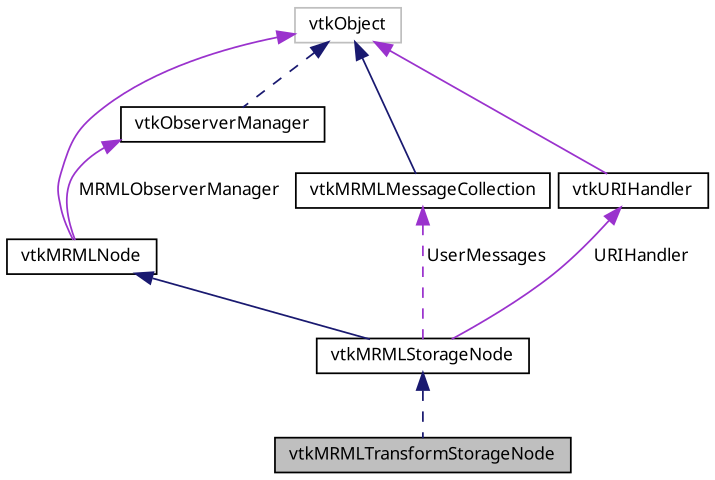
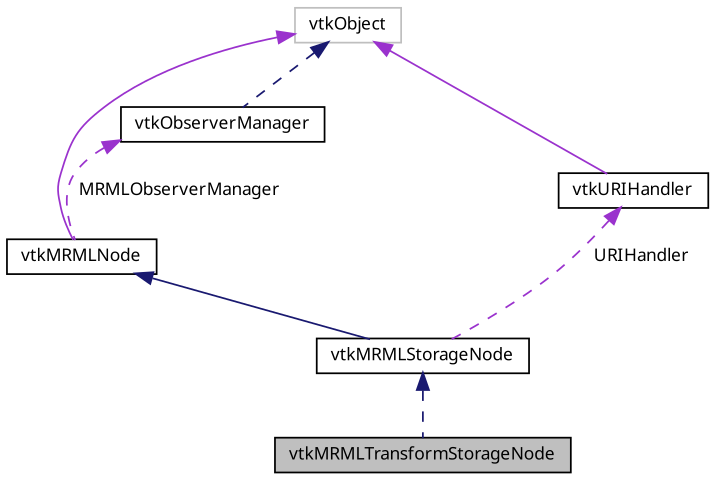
(69, 187) -> (69, 187)
(423, 191) -> none
(536, 287) -> (536, 287)
